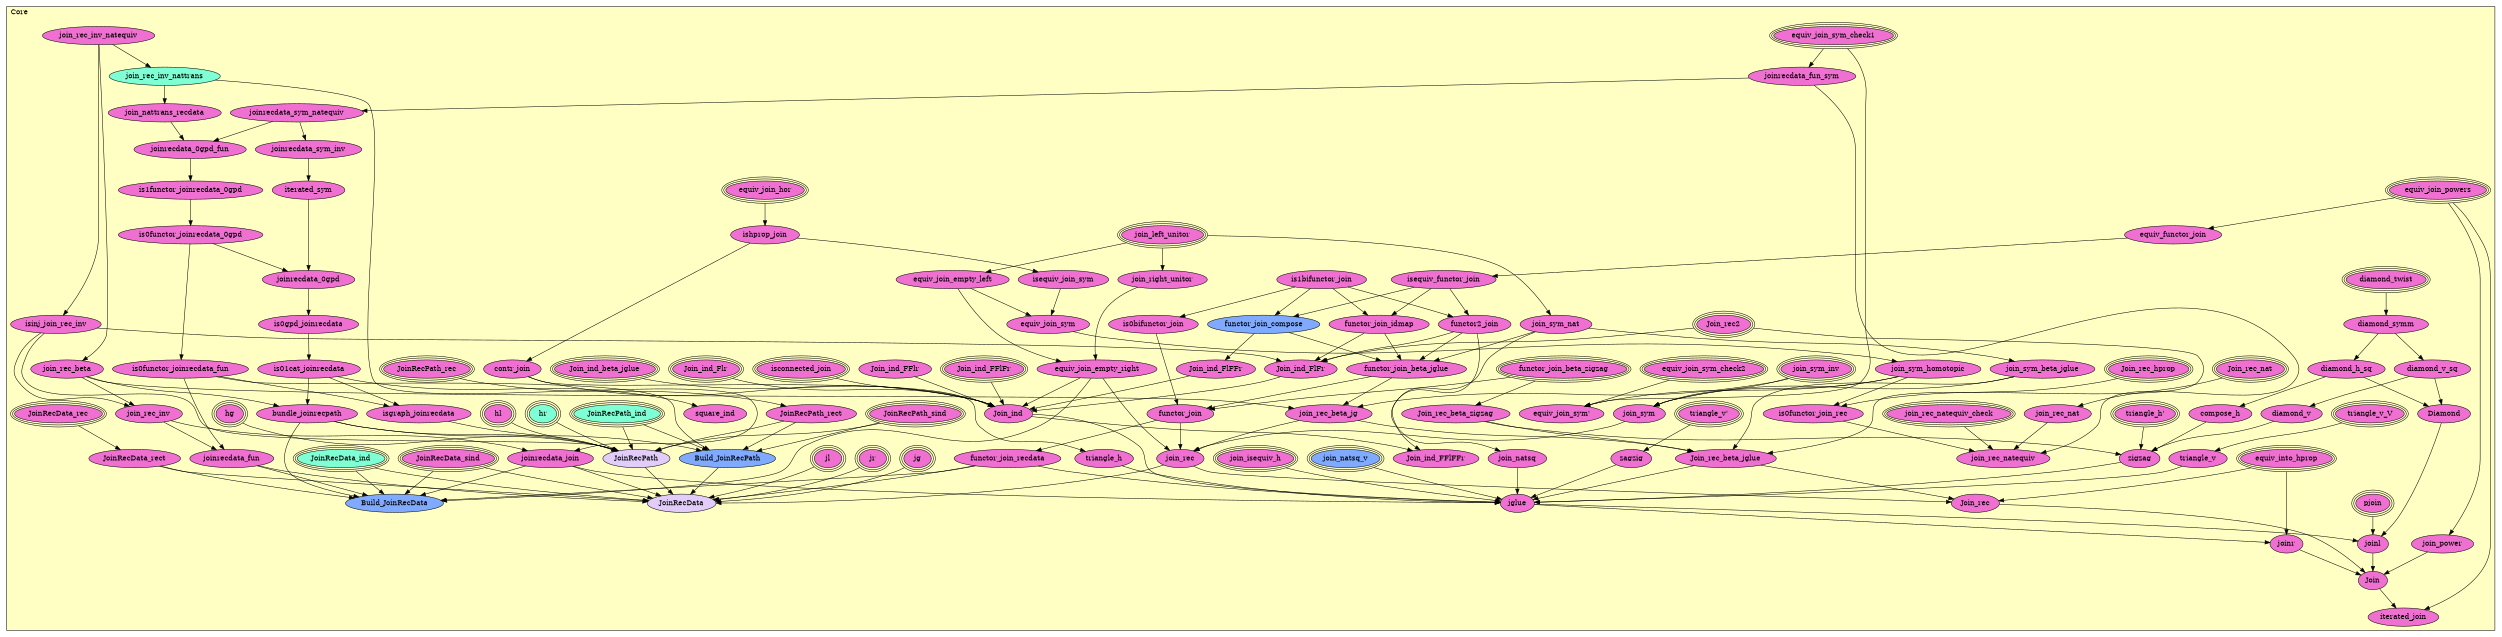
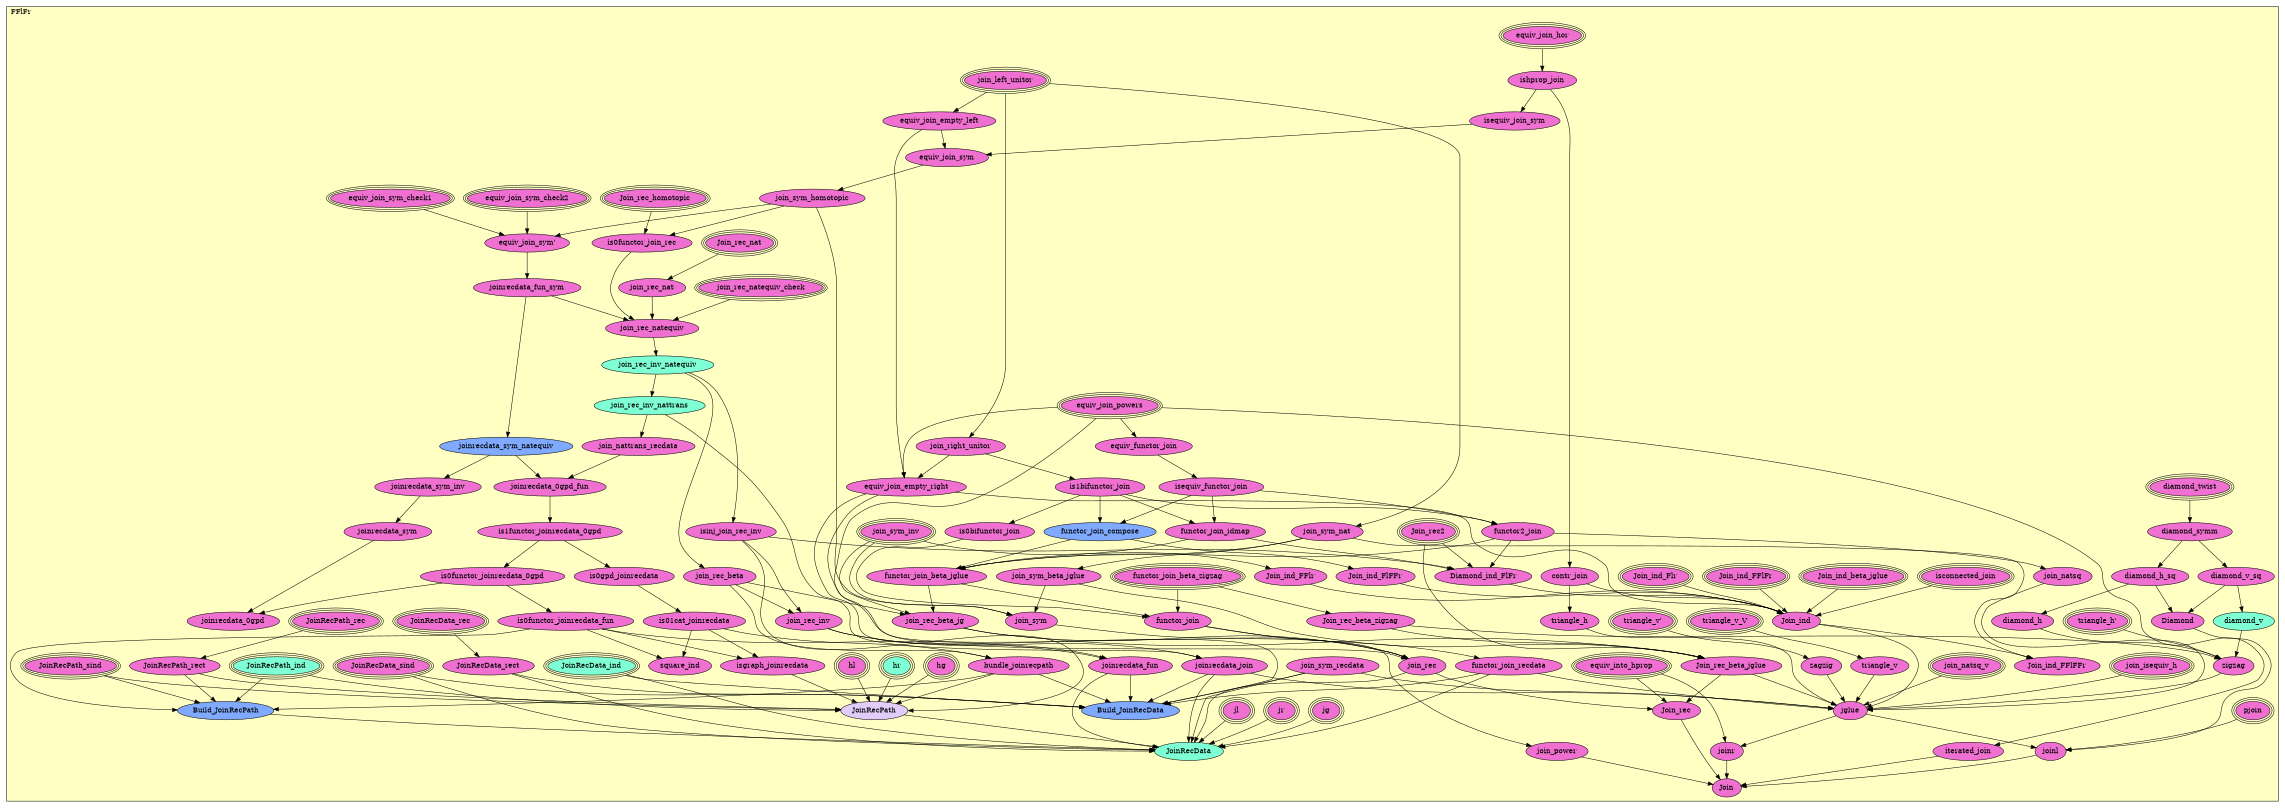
(19, 12) -> (21, 12)
(99, 36) -> (658, 365)
(1818, 56) -> (527, 263)
(297, 113) -> (506, 446)
(309, 190) -> (388, 532)
(309, 299) -> (585, 553)
none -> (655, 344)
(1301, 369) -> (1483, 576)
(2149, 369) -> (655, 198)
(2220, 414) -> (2023, 621)
(2292, 414) -> (2244, 621)
none -> (964, 417)
(1346, 459) -> (1967, 666)
none -> (1028, 466)
(682, 503) -> (1189, 751)
none -> (1035, 554)
(2386, 596) -> (1842, 770)
none -> (622, 643)
none -> (1333, 666)
